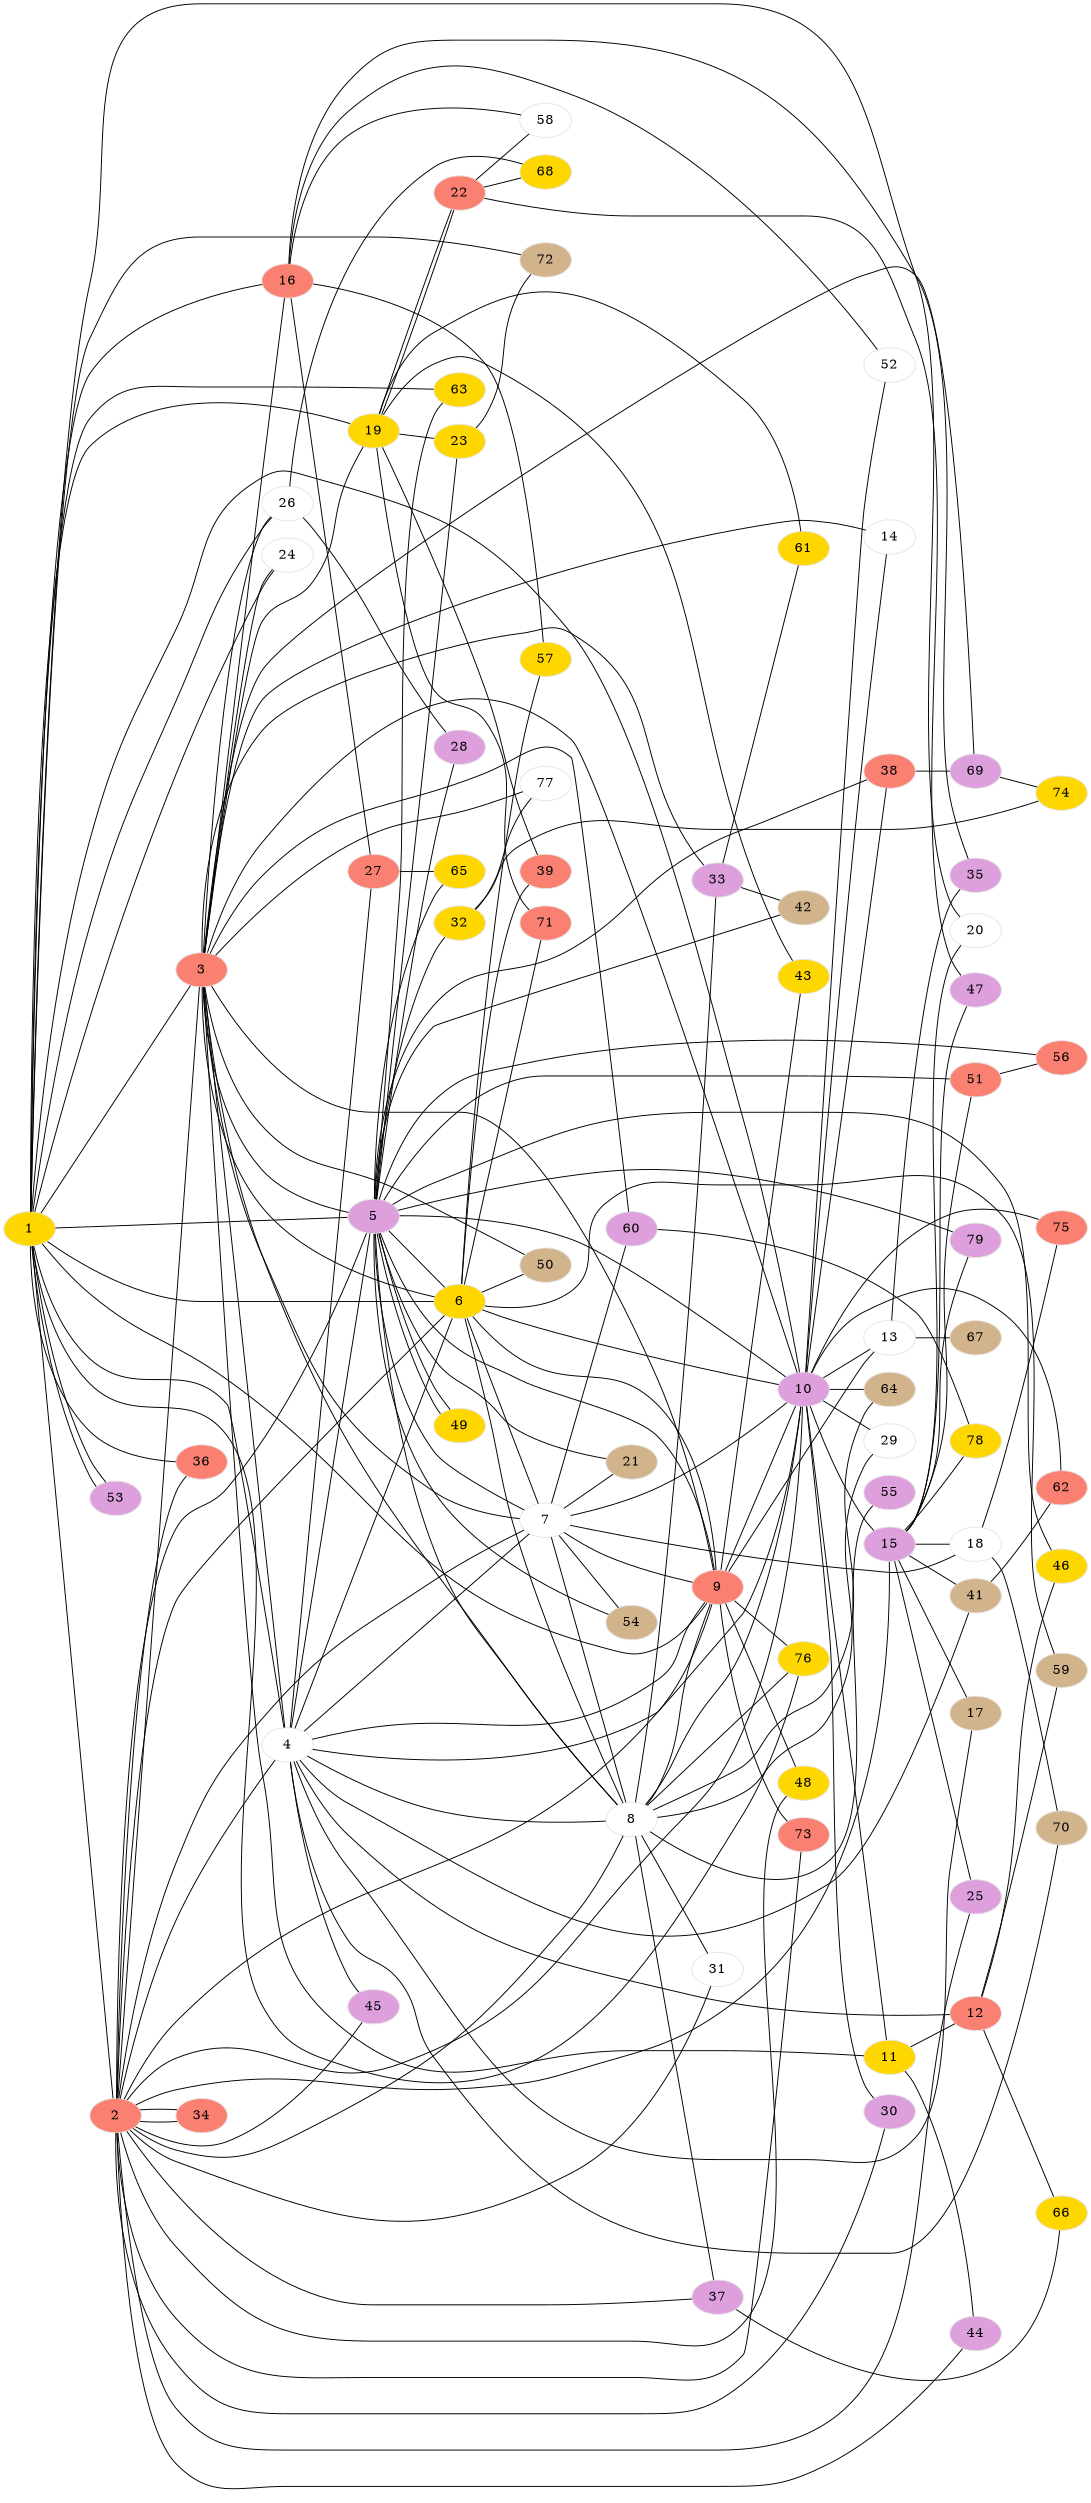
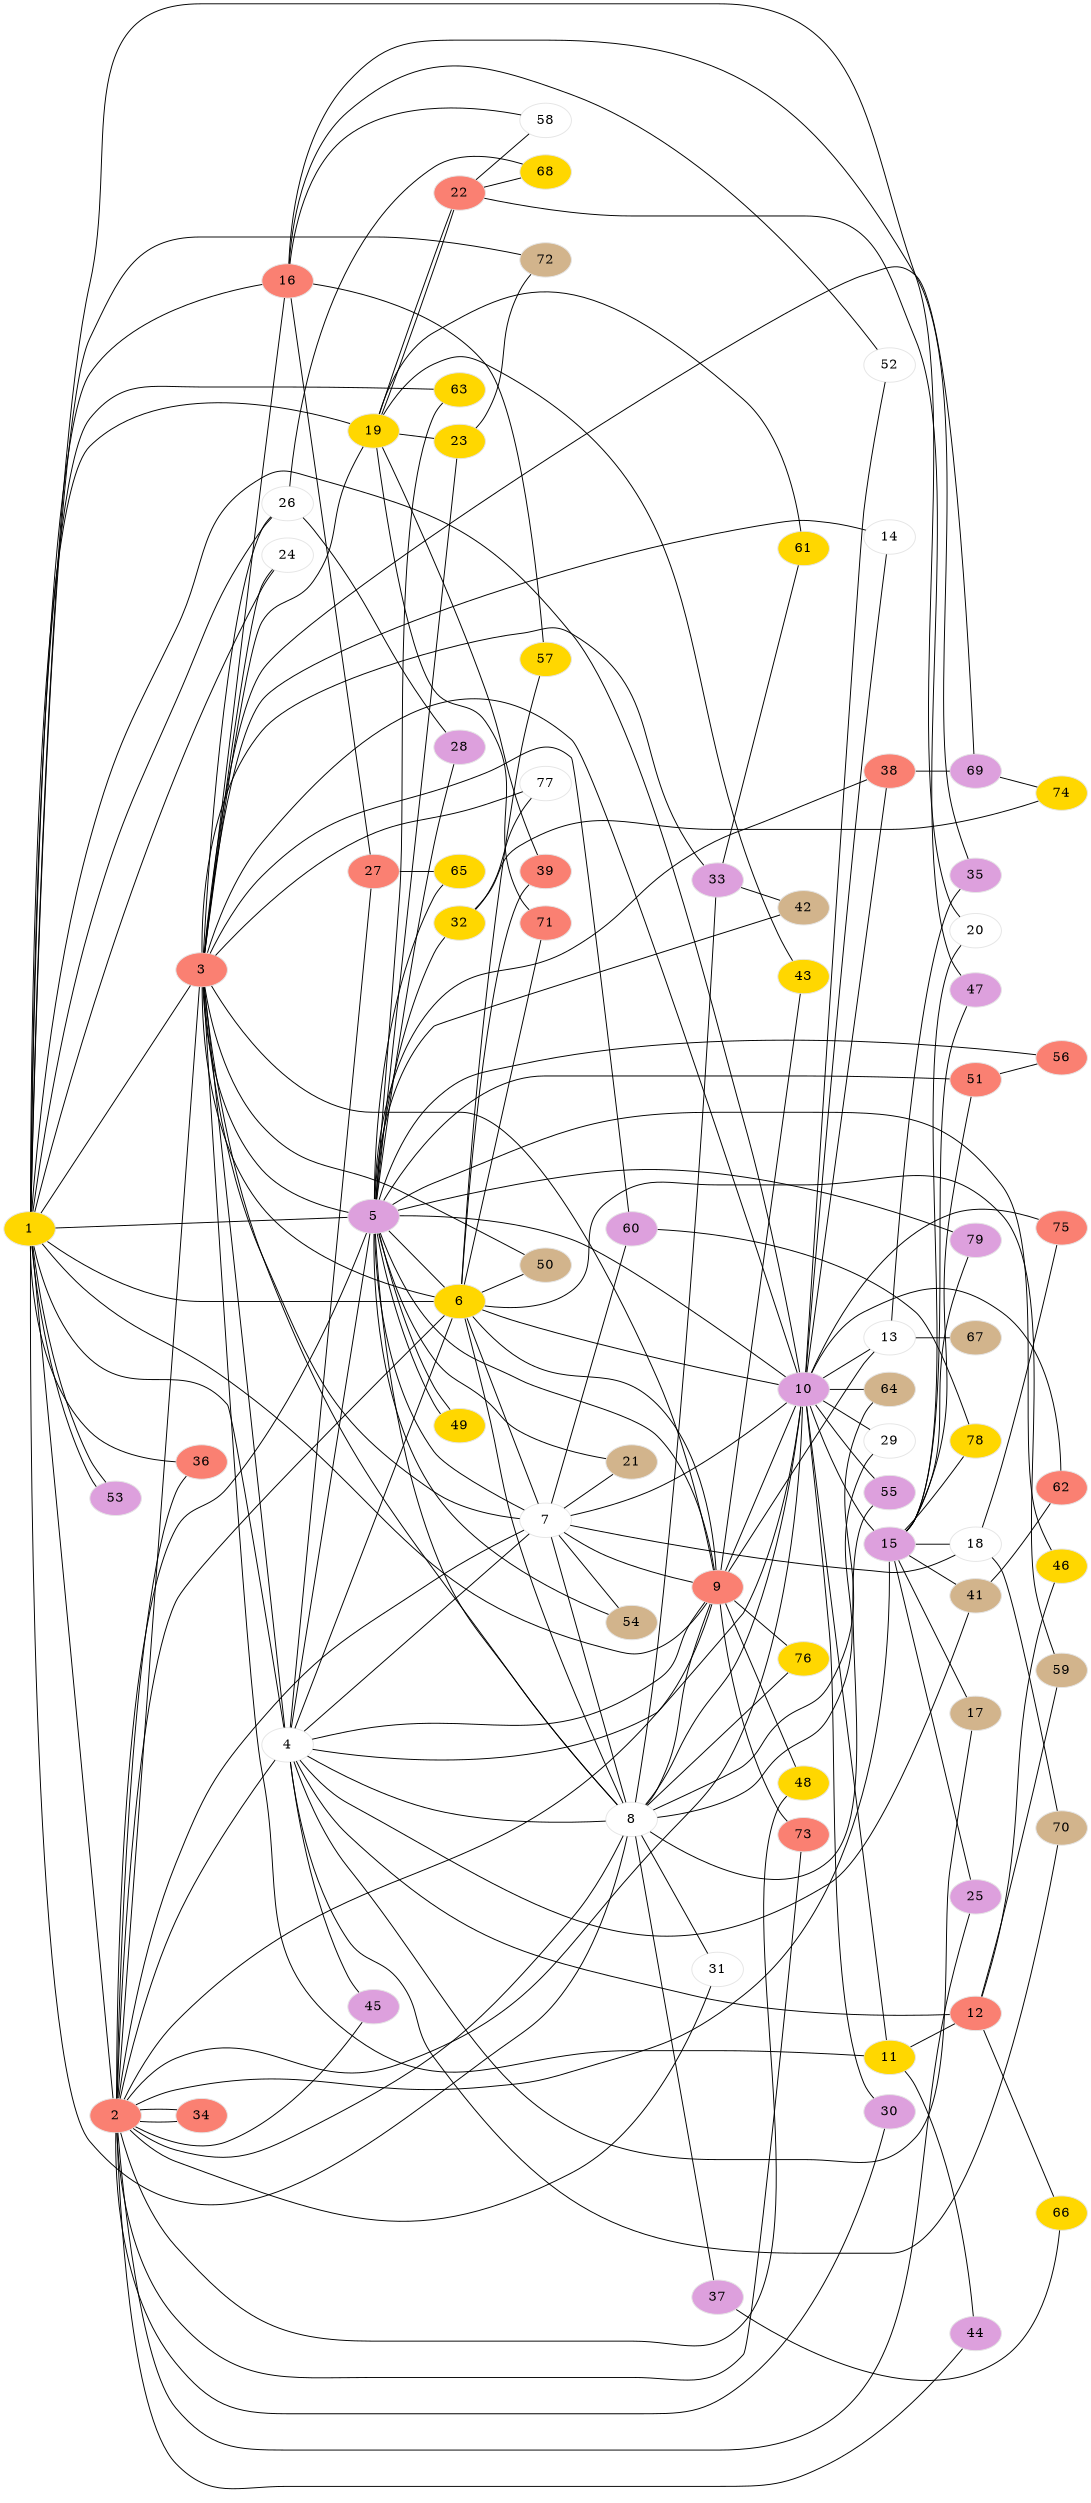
none -> (844, 1443)
(243, 1914) -> (66, 2060)
(377, 2305) -> none
